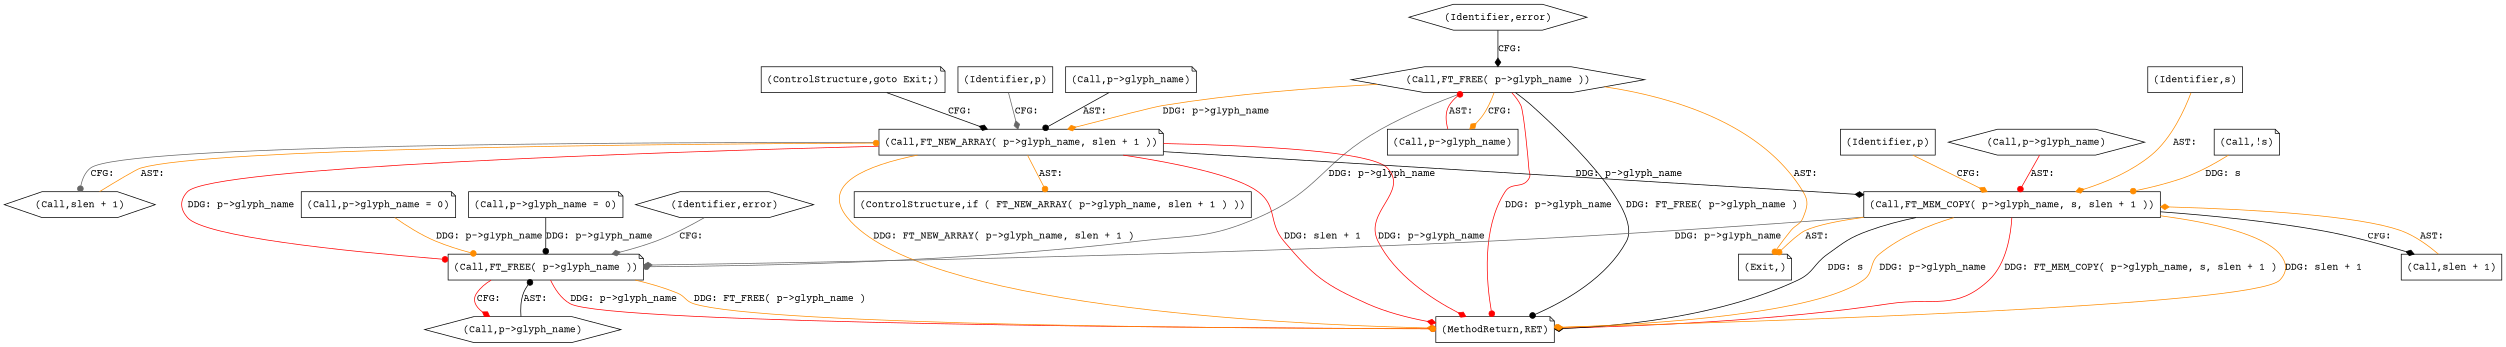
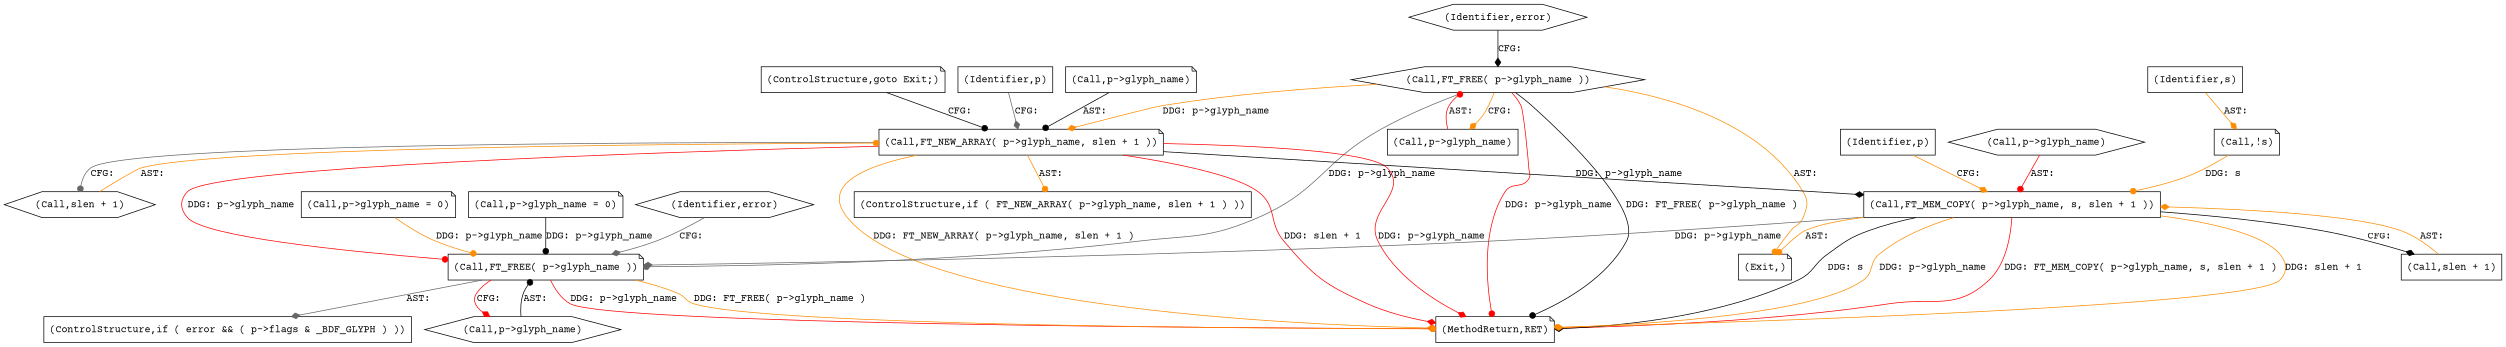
(934, 110) -> (934, 110)
(2151, 155) -> (2218, 108)
none -> (228, 330)
